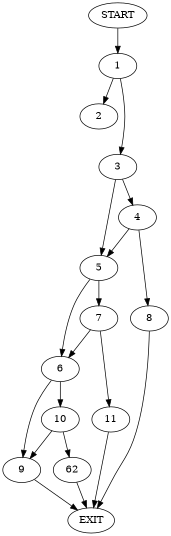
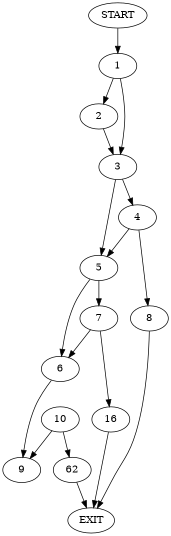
none -> (107, 138)
(60, 391) -> none
(111, 419) -> (111, 419)
(53, 493) -> none
